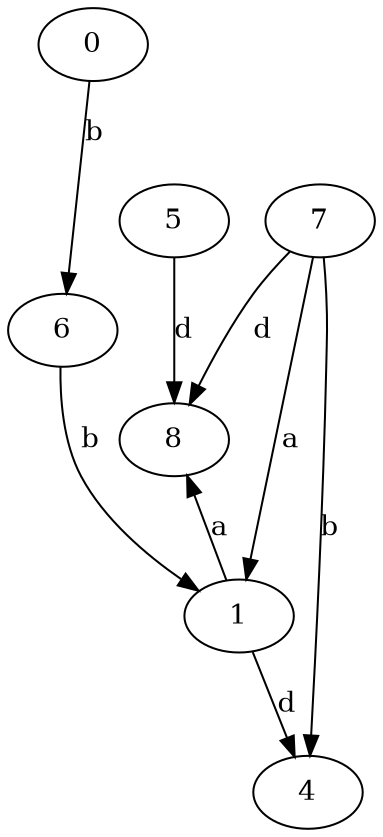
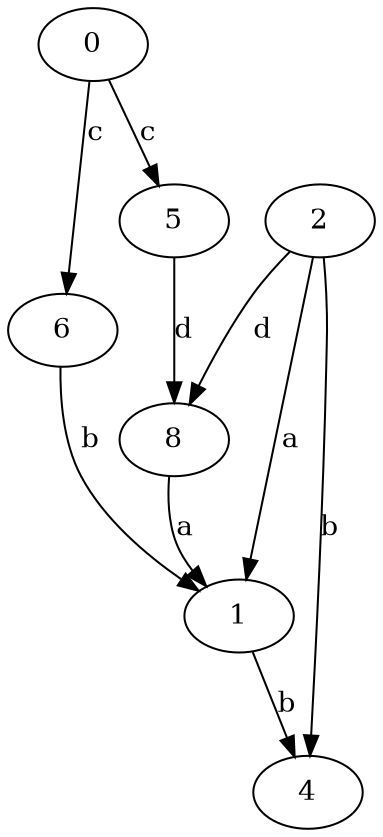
none -> (129, 124)
(95, 133) -> (95, 133)
(320, 221) -> (320, 221)
(210, 537) -> (171, 526)
(288, 704) -> (288, 704)
